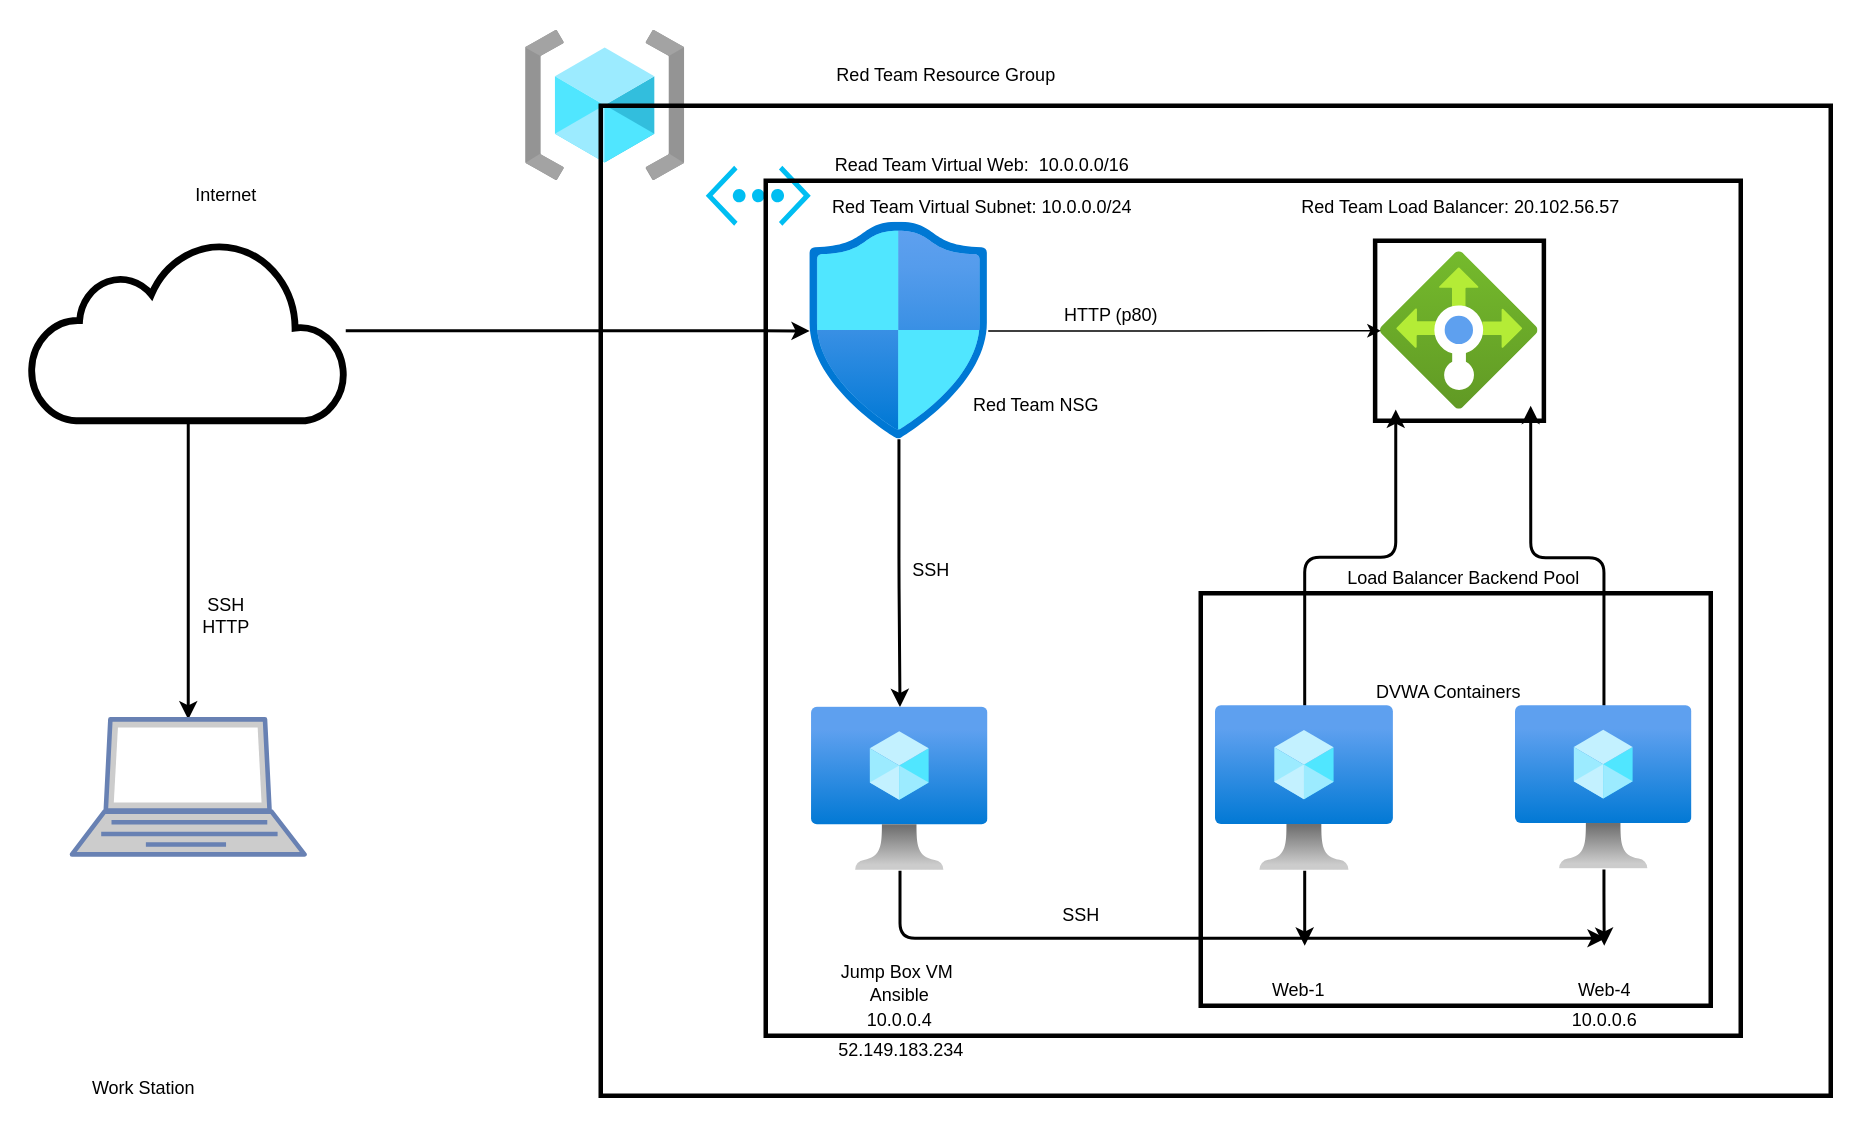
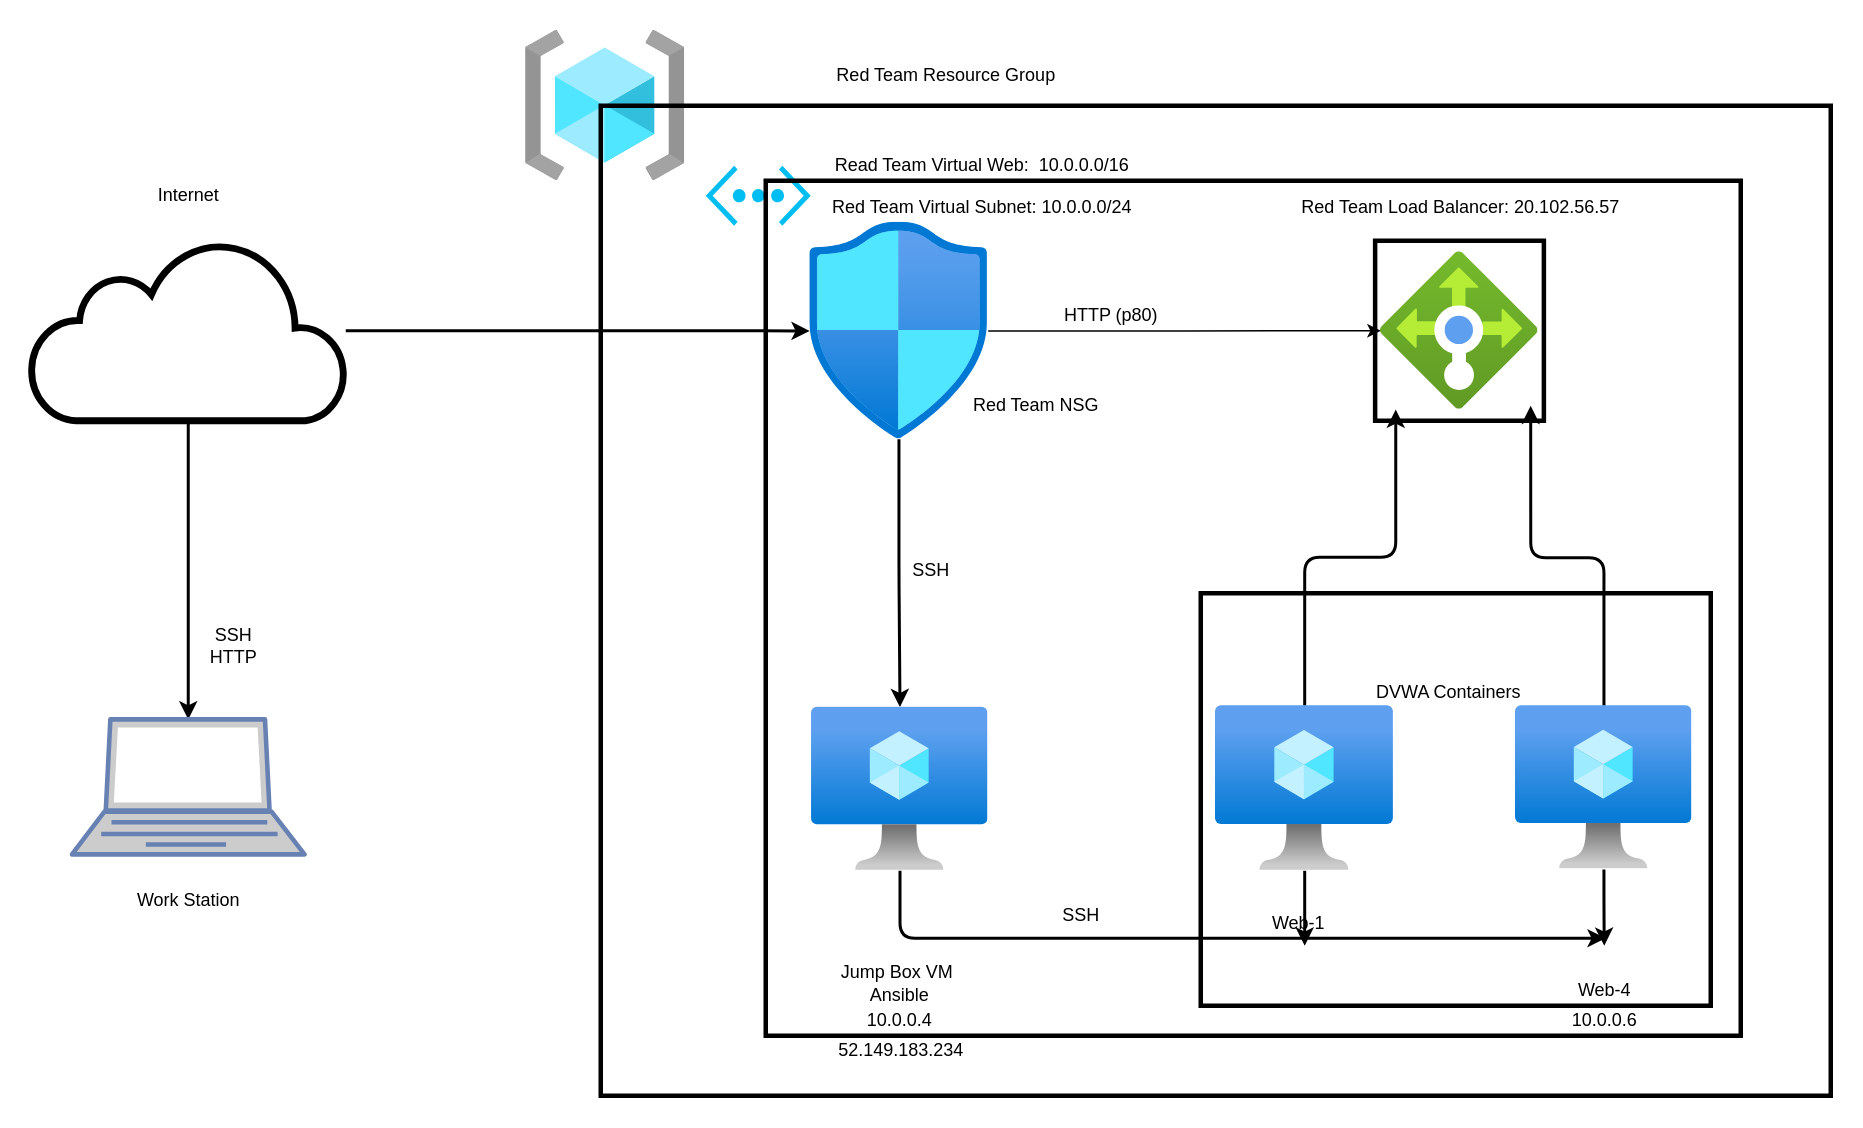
(226, 196) -> (188, 196)
(1463, 578) -> none
(226, 616) -> (233, 646)
(1298, 991) -> (1298, 923)
(143, 1088) -> (188, 901)
